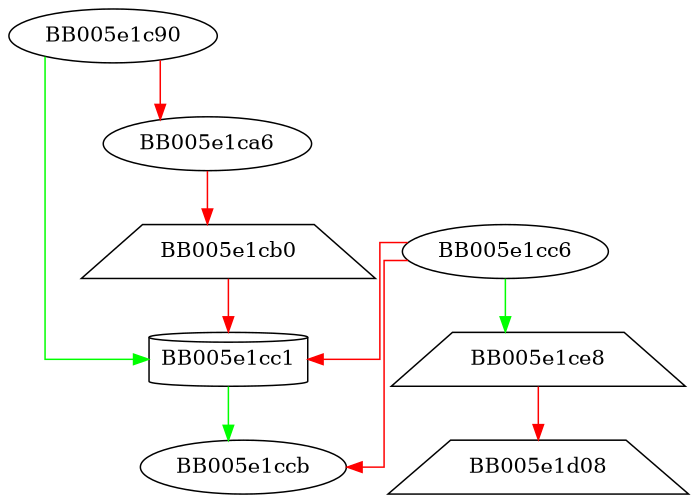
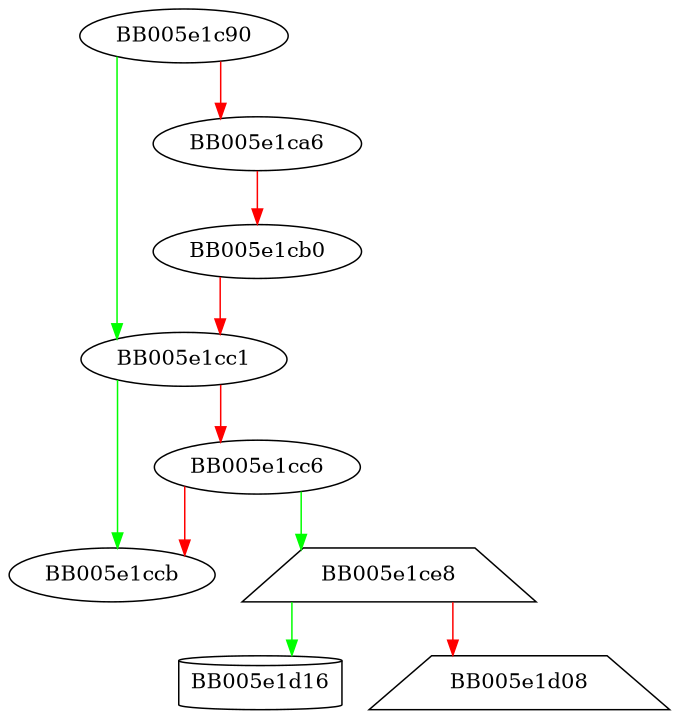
(228, 252) -> (257, 252)
(228, 359) -> (184, 359)
(373, 359) -> (221, 406)
none -> (260, 683)
